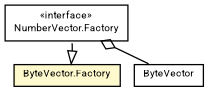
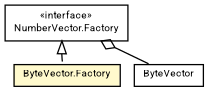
(72, 46) -> (62, 59)
